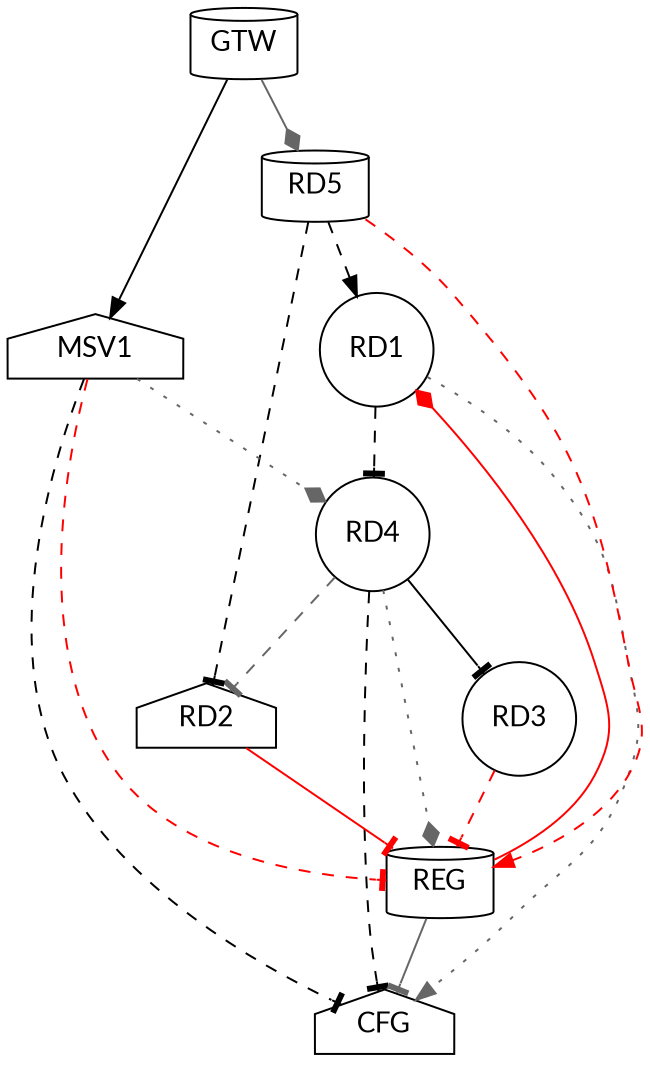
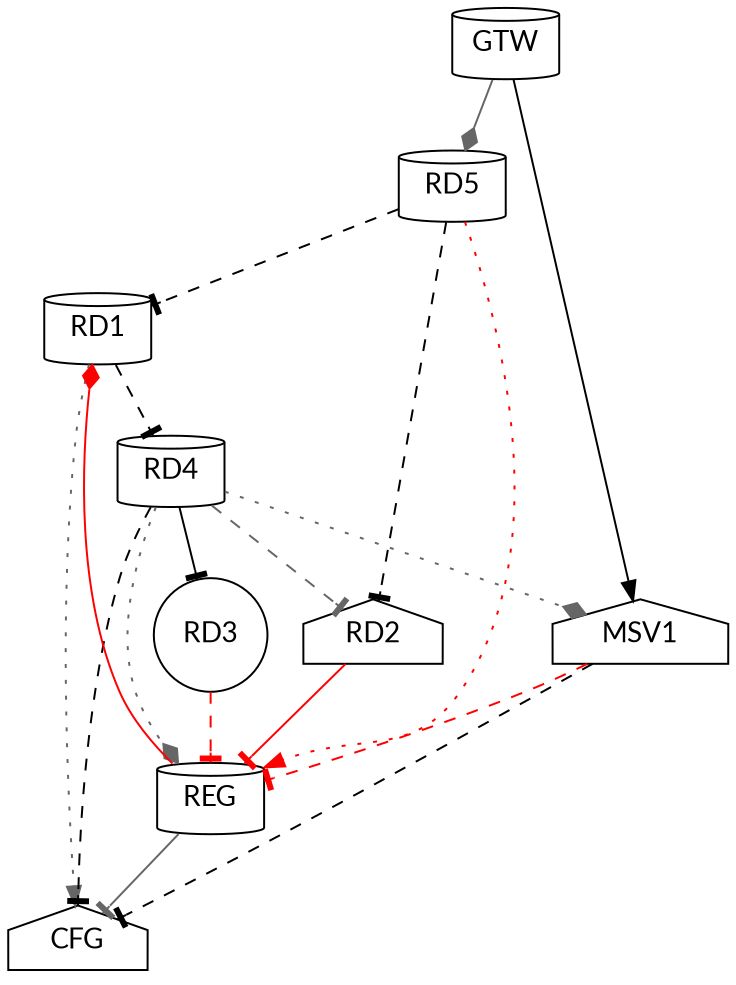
(339, 250) -> (280, 256)
(377, 350) -> (98, 329)
(221, 433) -> (402, 552)
(585, 495) -> (509, 557)
(373, 534) -> (171, 471)
